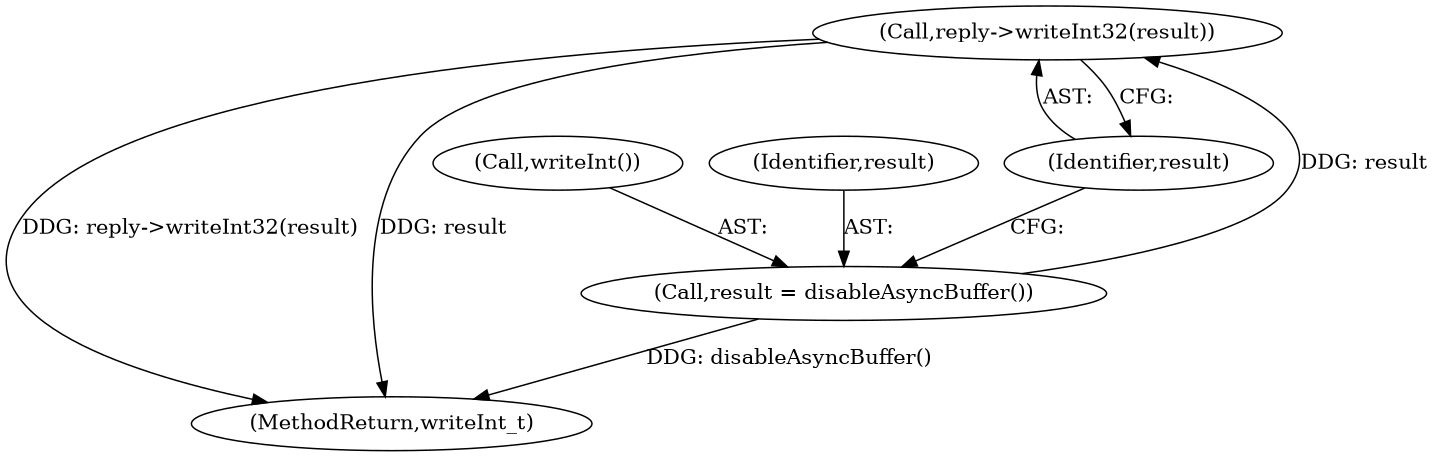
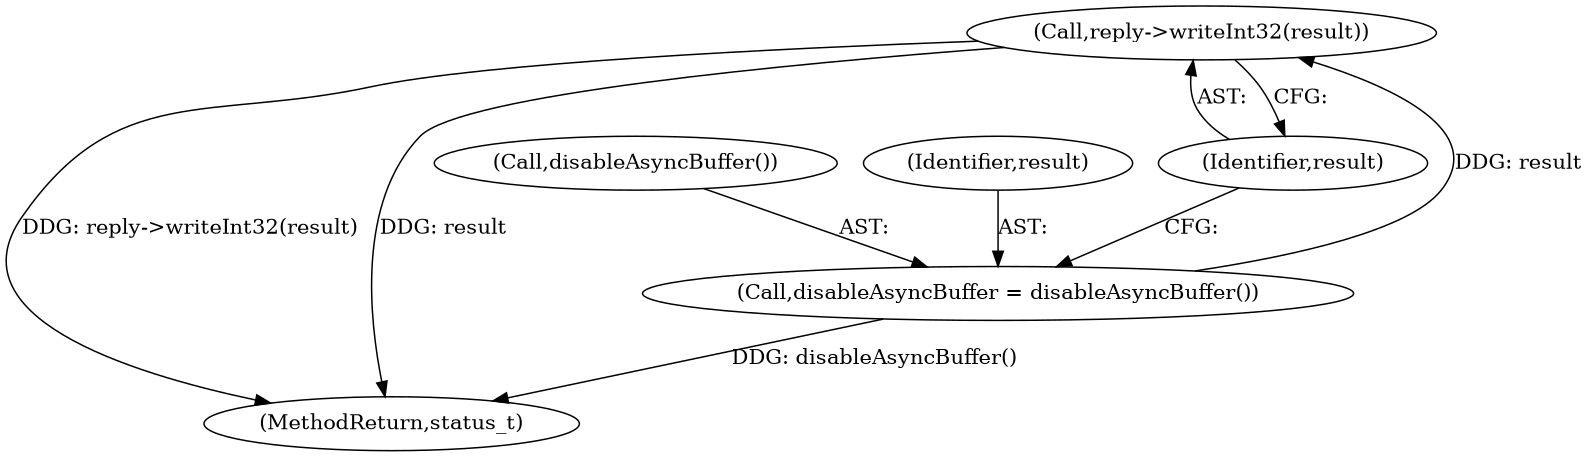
(558, 163) -> (636, 163)
(844, 293) -> (998, 293)
(392, 424) -> (392, 424)
